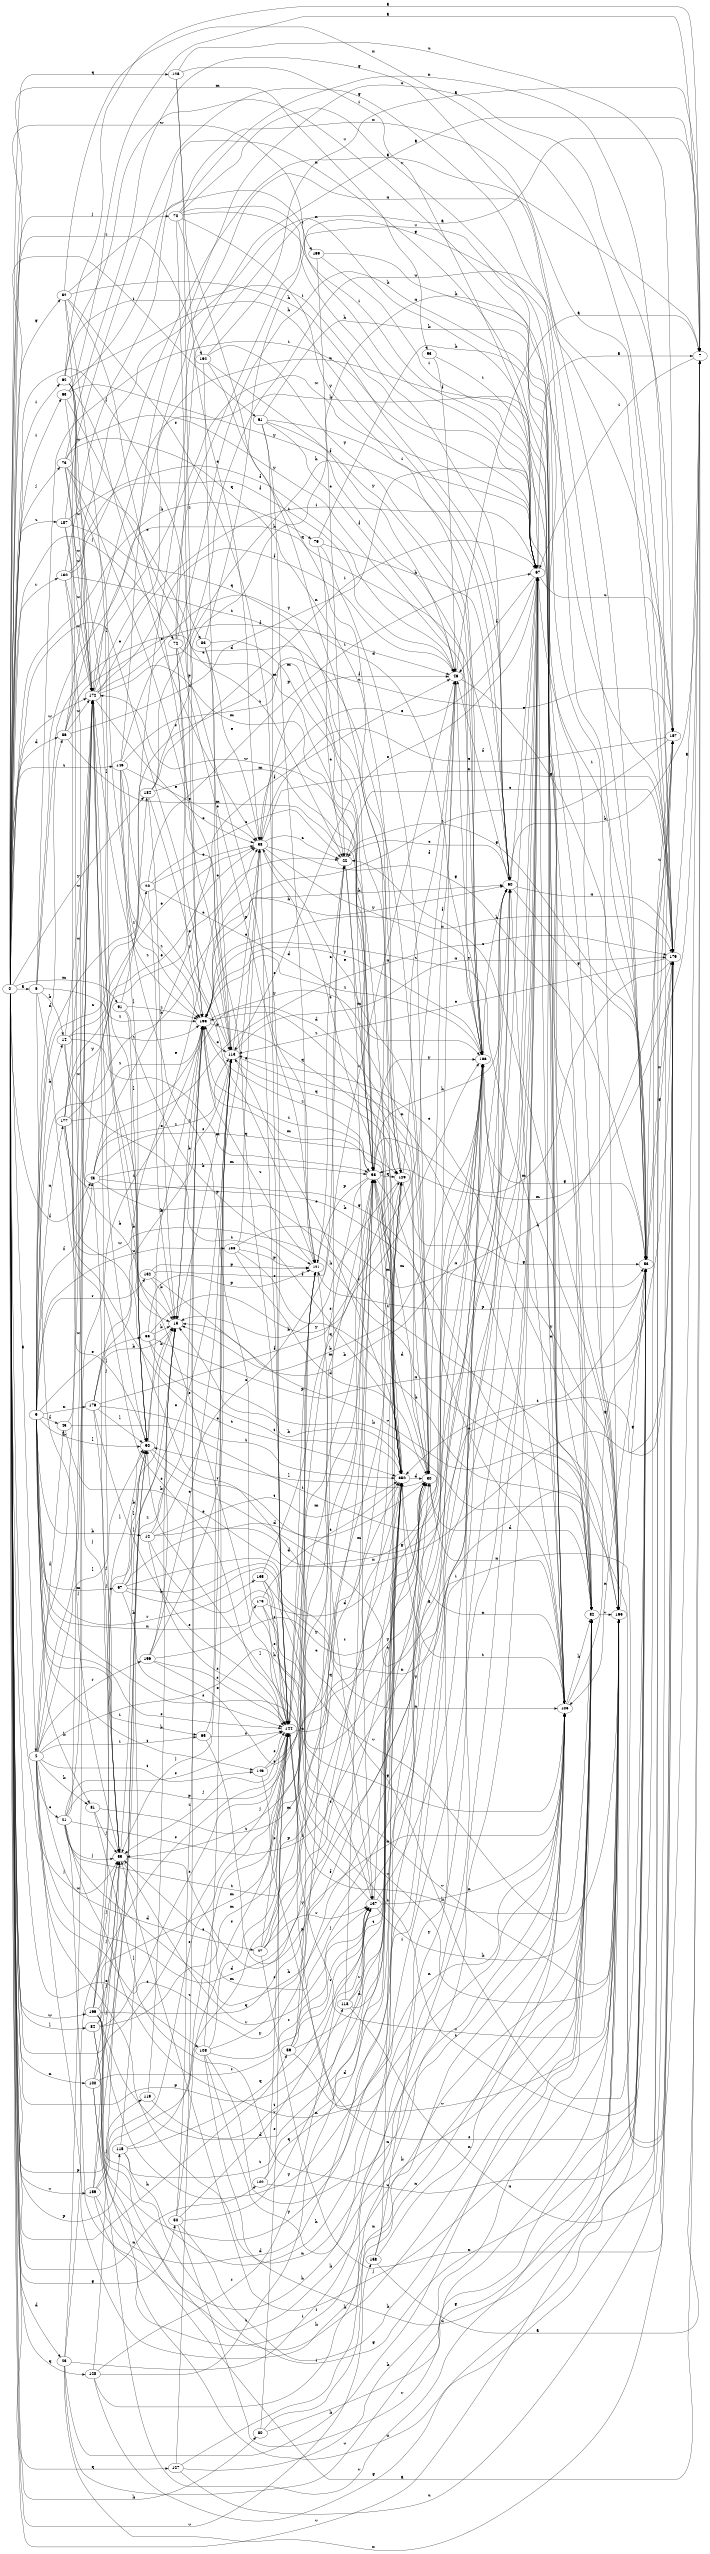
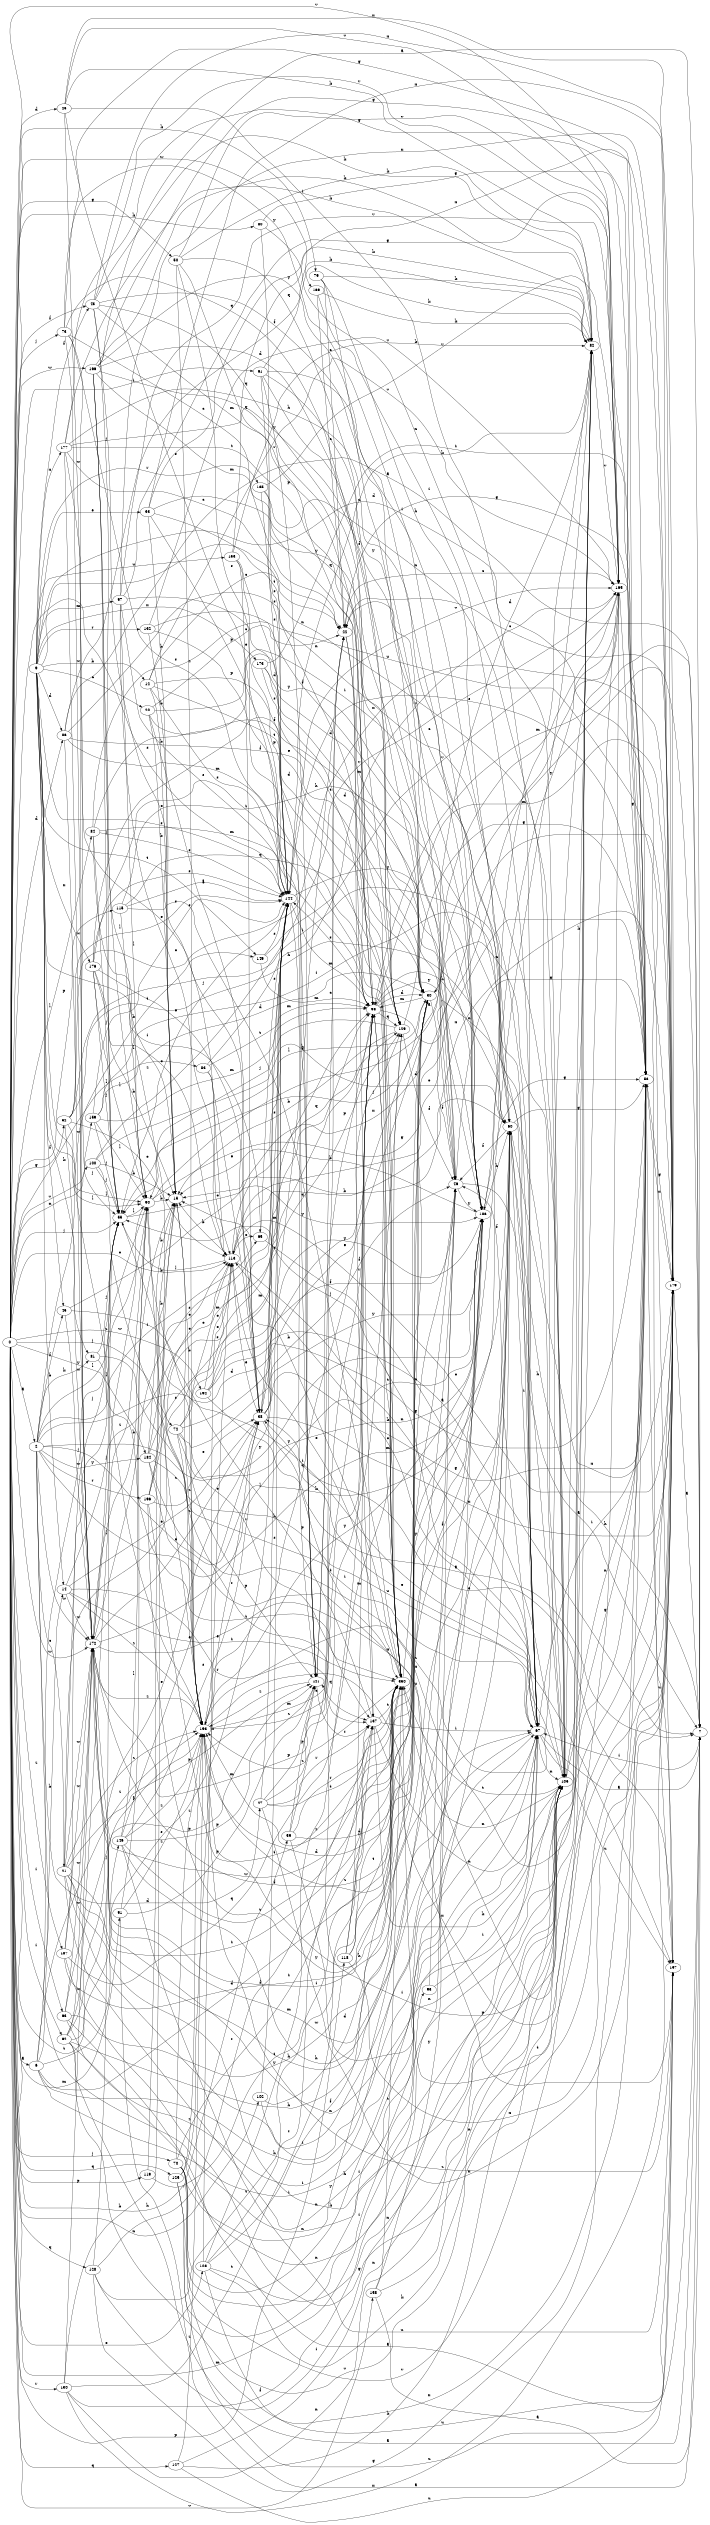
(524, 708) -> (524, 1391)
(215, 1514) -> (240, 1242)
(289, 1551) -> (289, 751)
